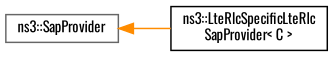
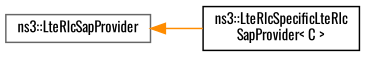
(62, 28) -> (78, 28)
